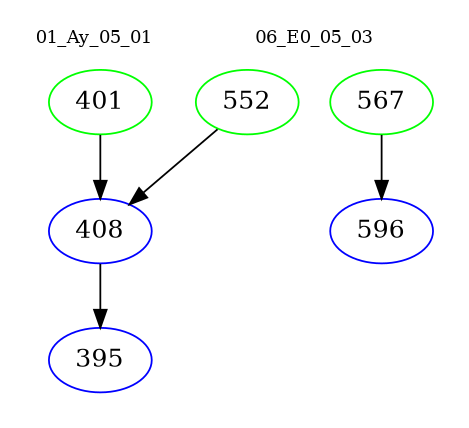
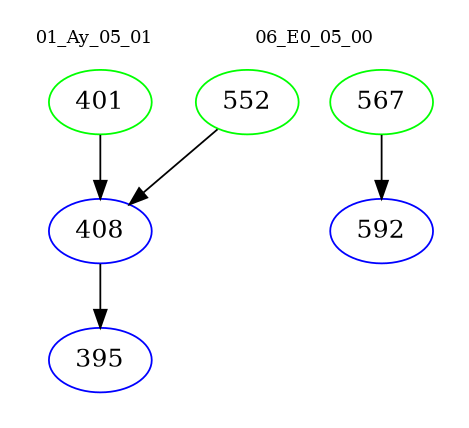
(314, 39) -> (314, 39)
(382, 231) -> (382, 231)
